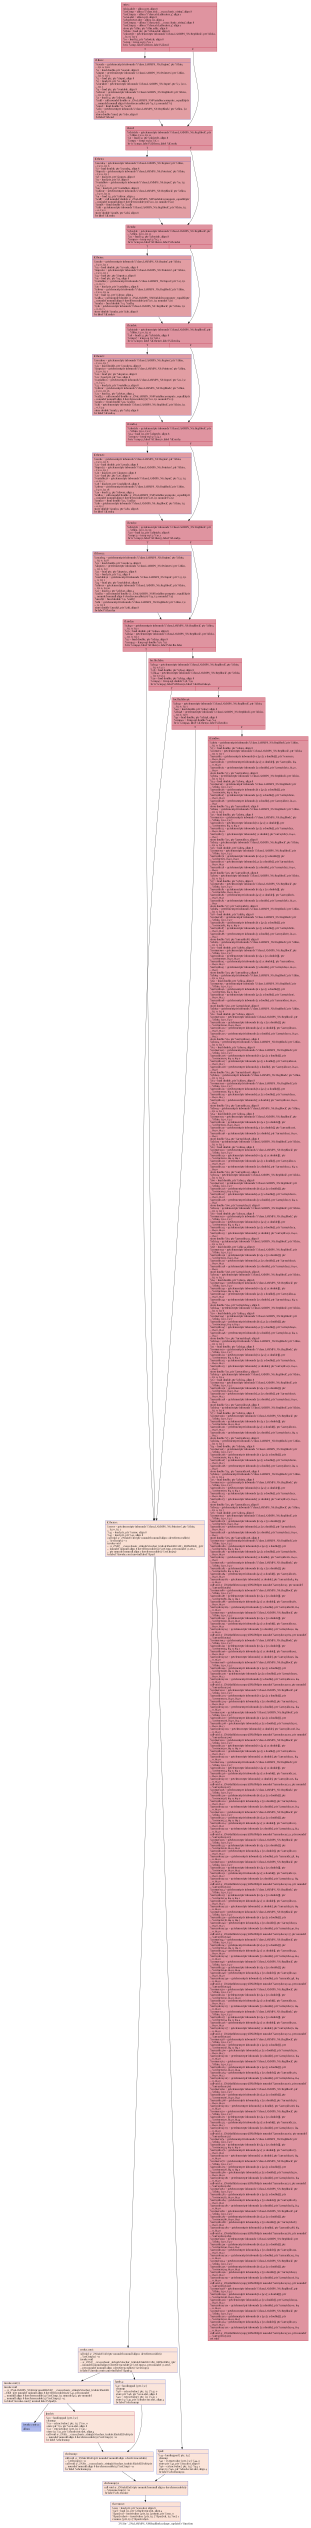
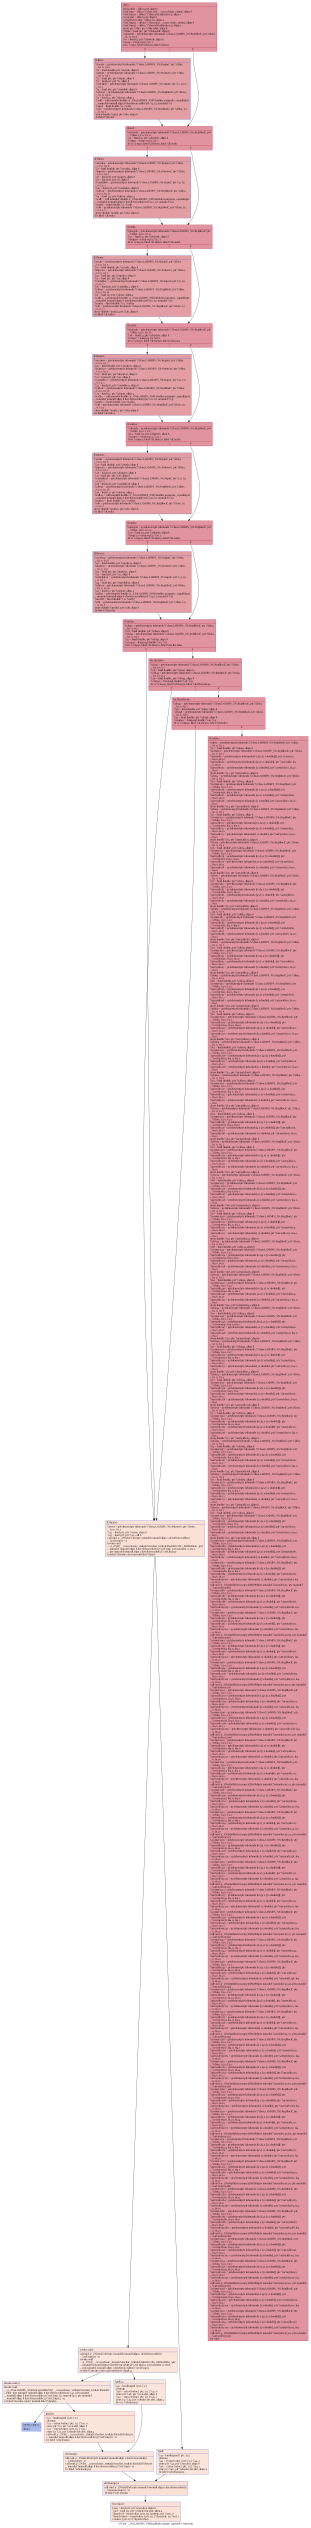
(125, 1535) -> (124, 1535)
(127, 2403) -> (127, 2403)
